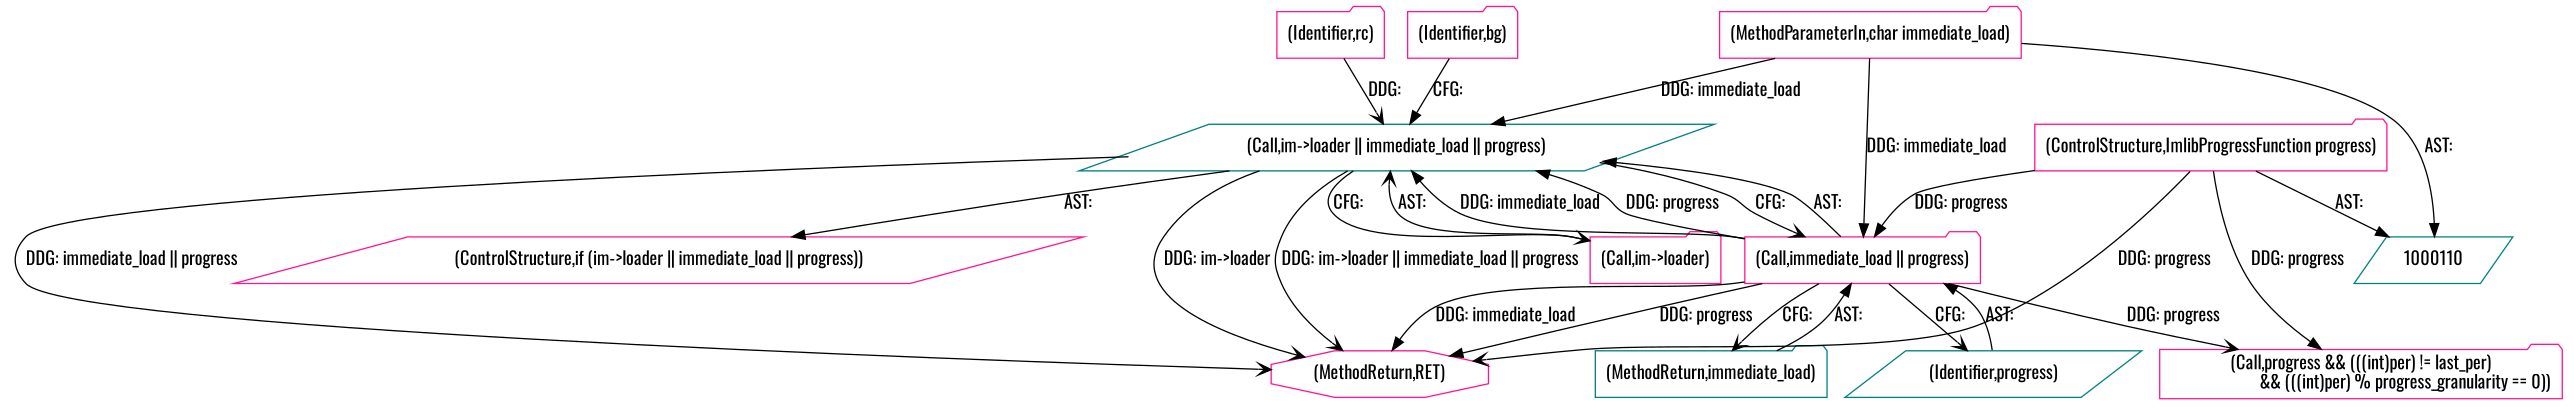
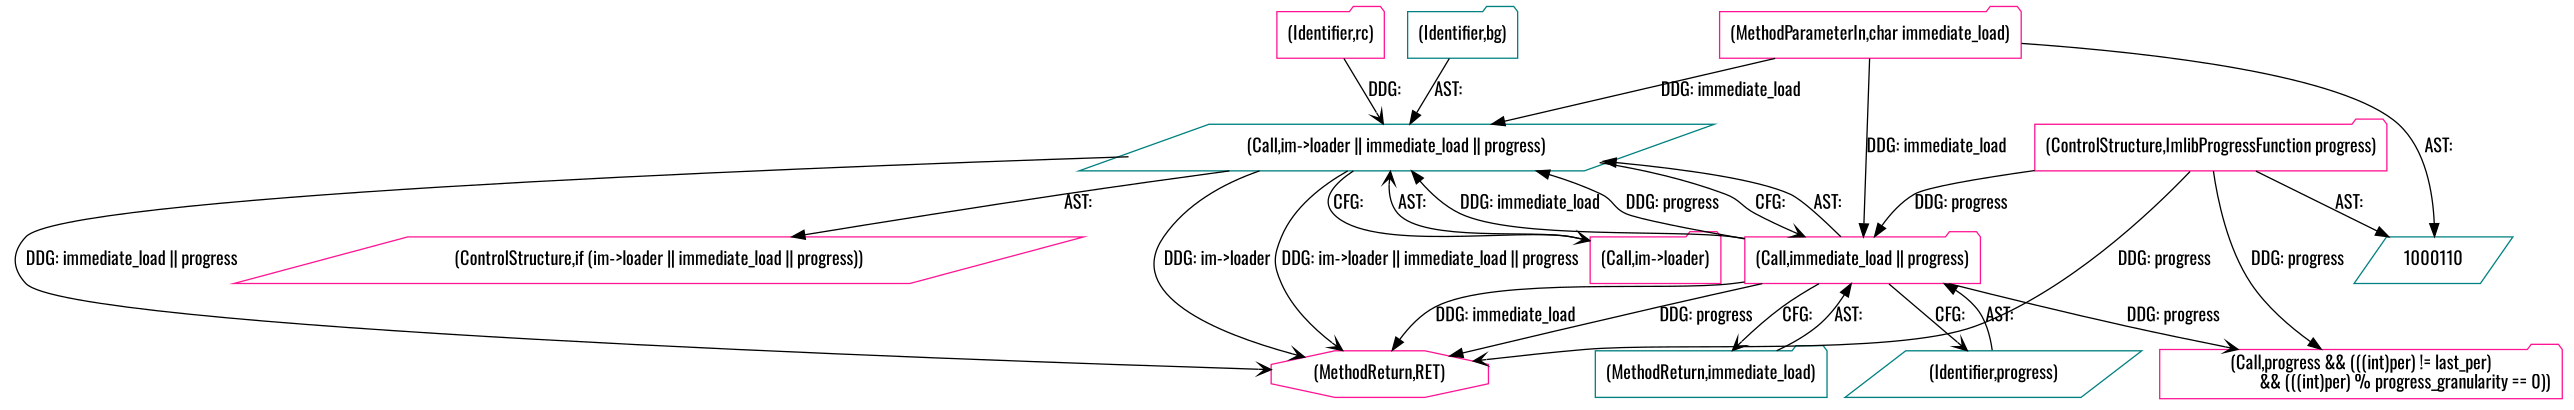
(1463, 35) -> (1463, 35)
(1450, 91) -> (1450, 91)
